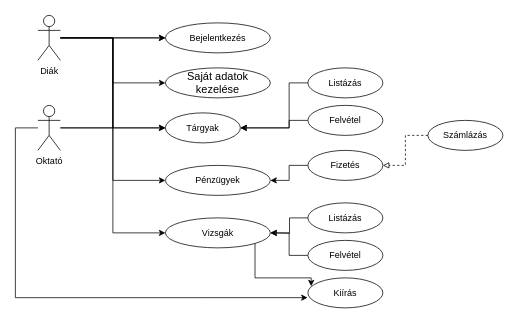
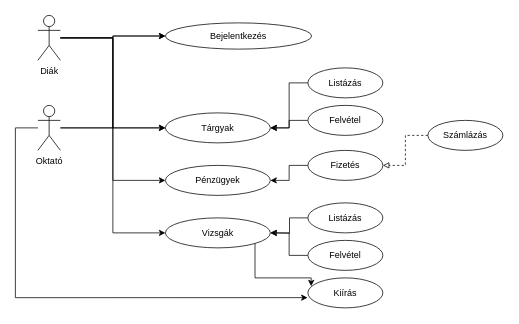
(218, 38) -> (239, 36)
(159, 83) -> none
(218, 83) -> none
(203, 128) -> (218, 128)
